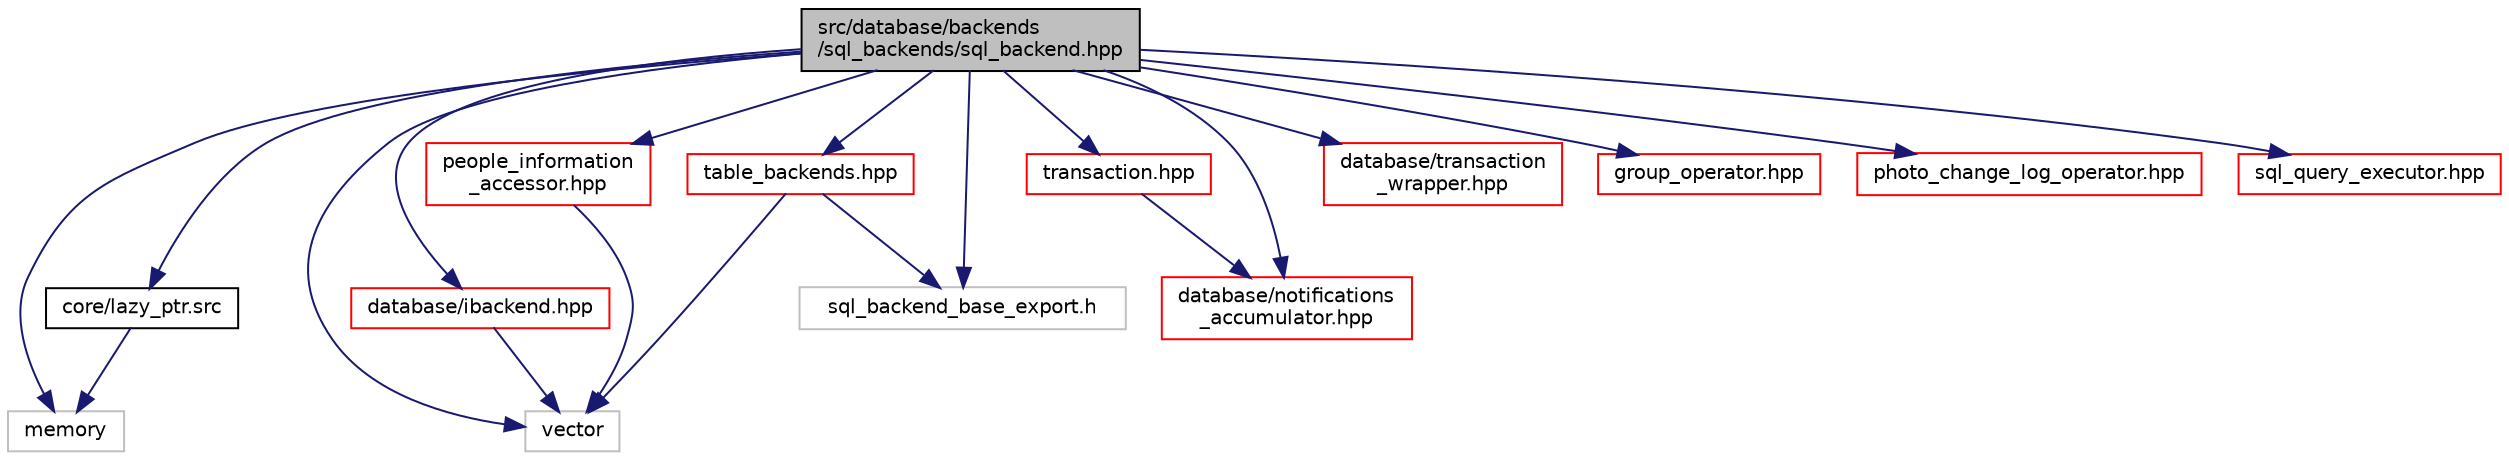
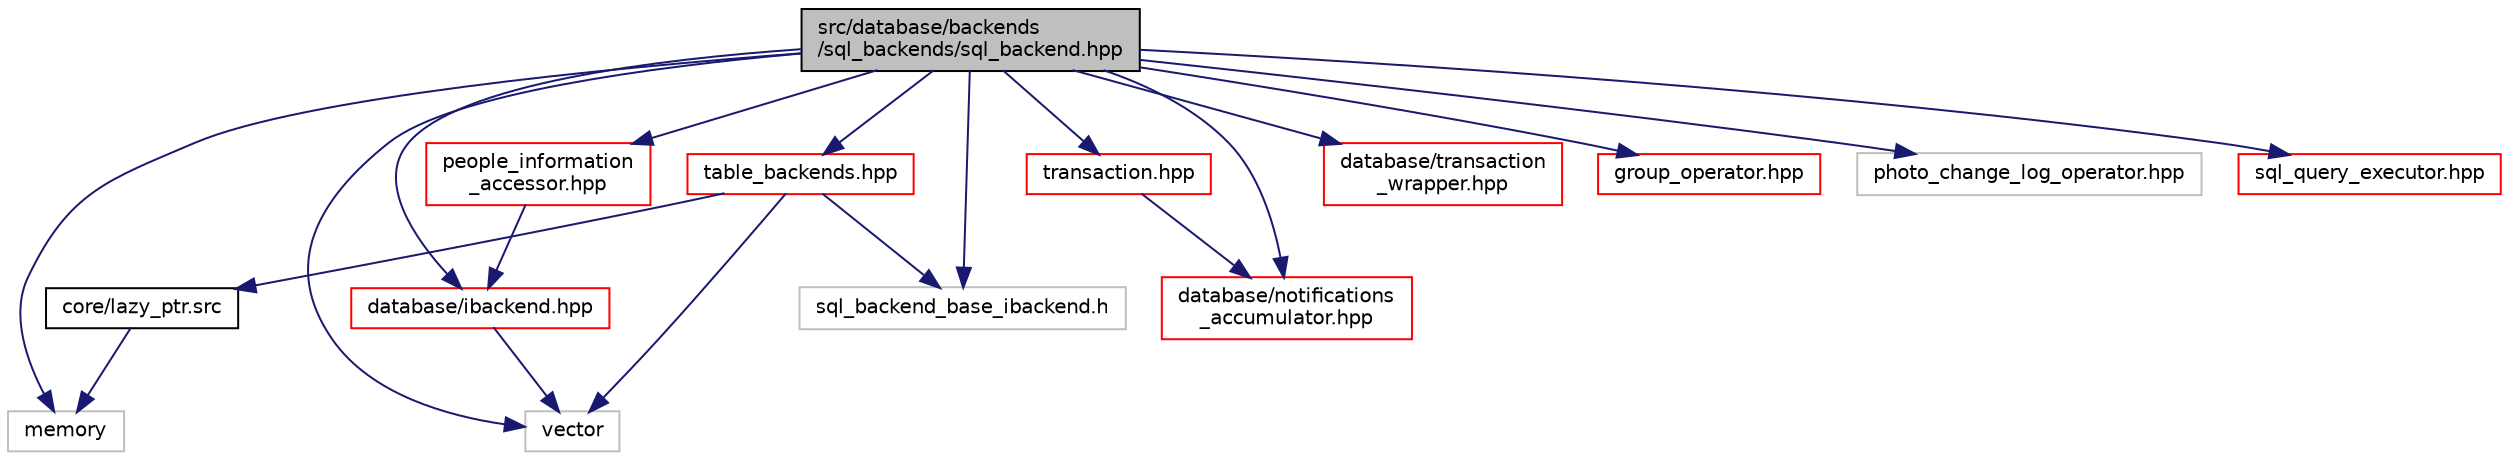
(308, 125) -> (490, 241)
(2029, 174) -> (2029, 174)
(632, 295) -> (505, 250)
(963, 308) -> (963, 308)
